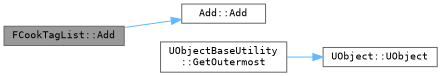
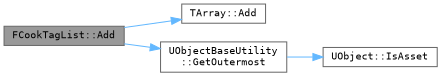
(224, 14) -> (224, 14)
none -> (137, 46)
(380, 57) -> (380, 57)
